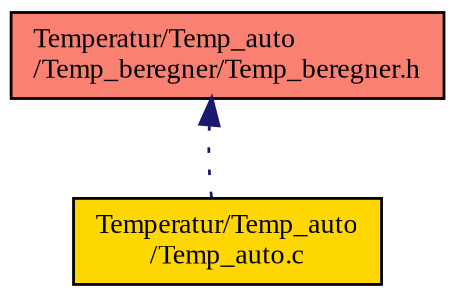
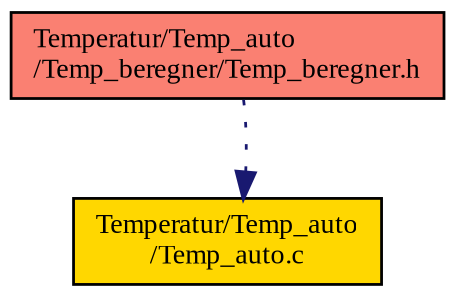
(209, 162) -> (246, 135)
